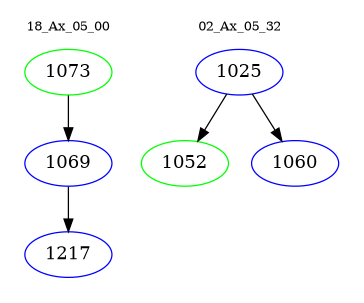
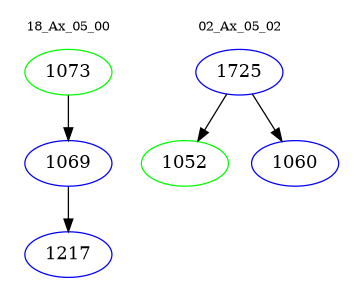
(240, 27) -> (240, 27)
(239, 72) -> (239, 72)
